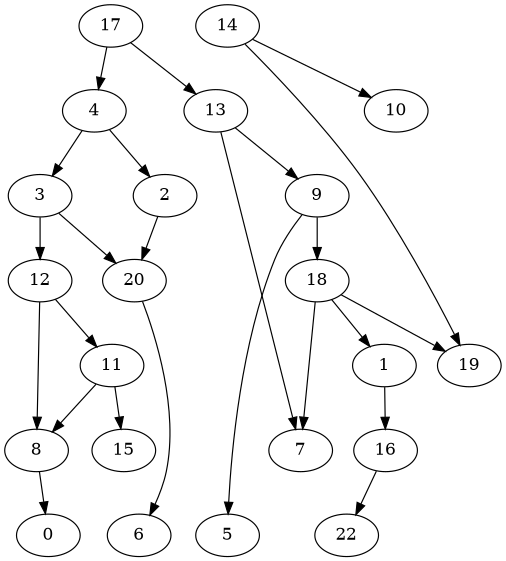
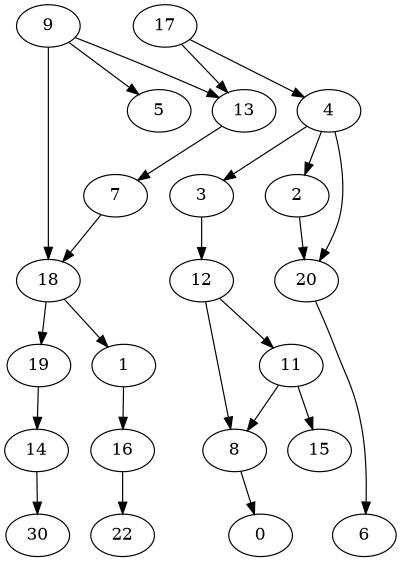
(396, 111) -> (38, 535)
(262, 149) -> (142, 64)
(363, 180) -> (38, 402)
(83, 234) -> (343, 192)
(310, 359) -> (86, 234)
